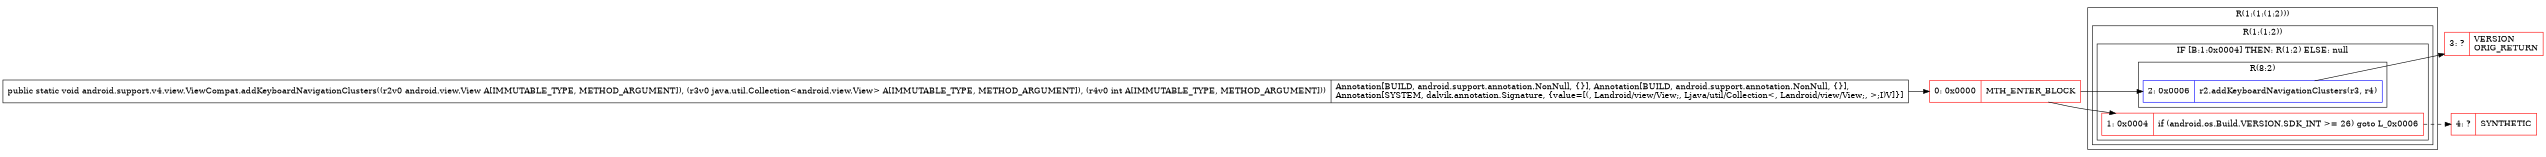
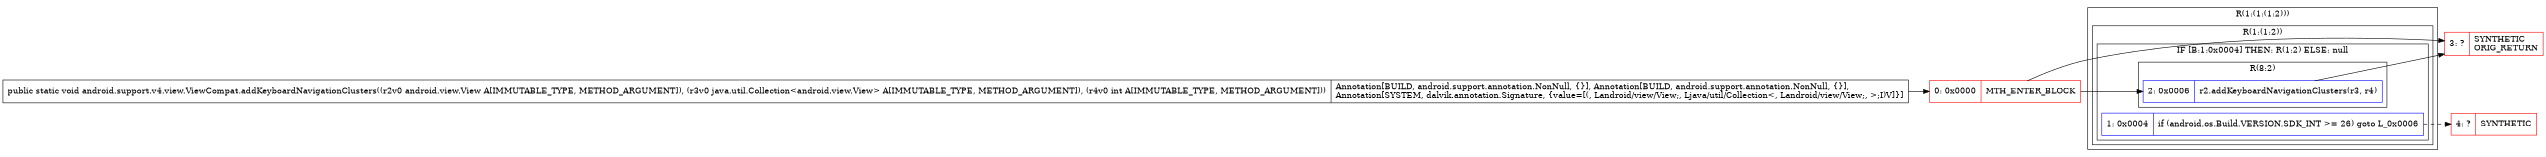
(2494, 39) -> (2500, 39)
(2079, 108) -> (2262, 40)
(2263, 124) -> (2263, 124)
